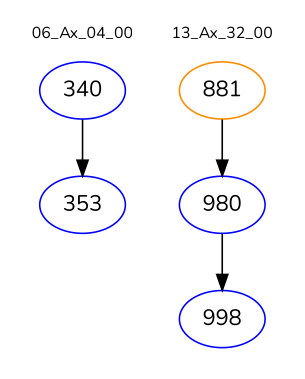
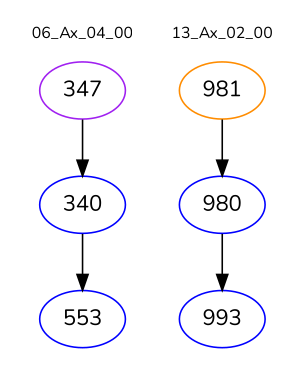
(222, 34) -> (222, 34)
none -> (83, 90)
(222, 90) -> (222, 90)
(83, 205) -> (83, 319)
(222, 319) -> (222, 319)
